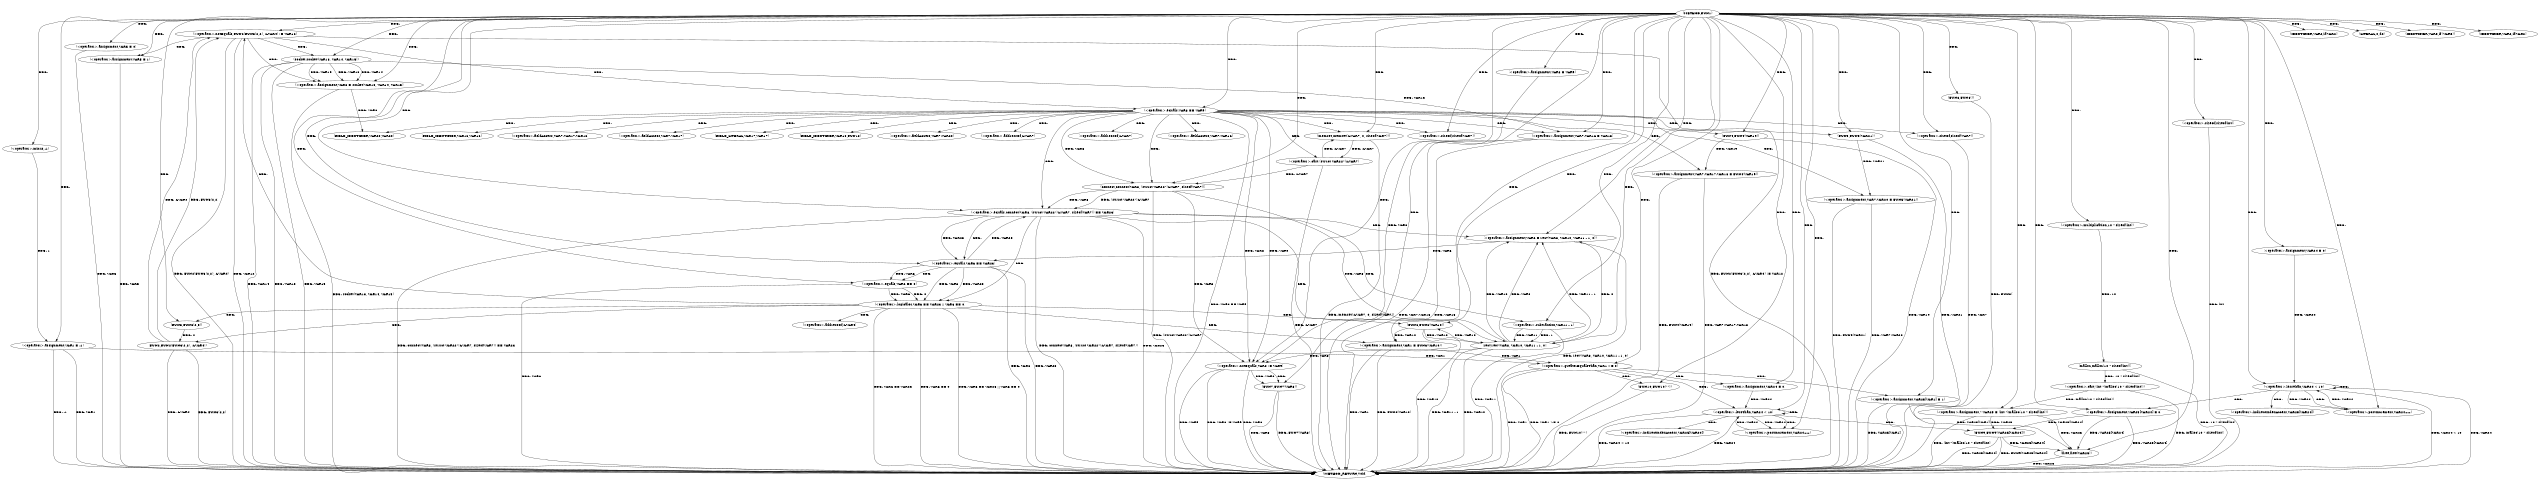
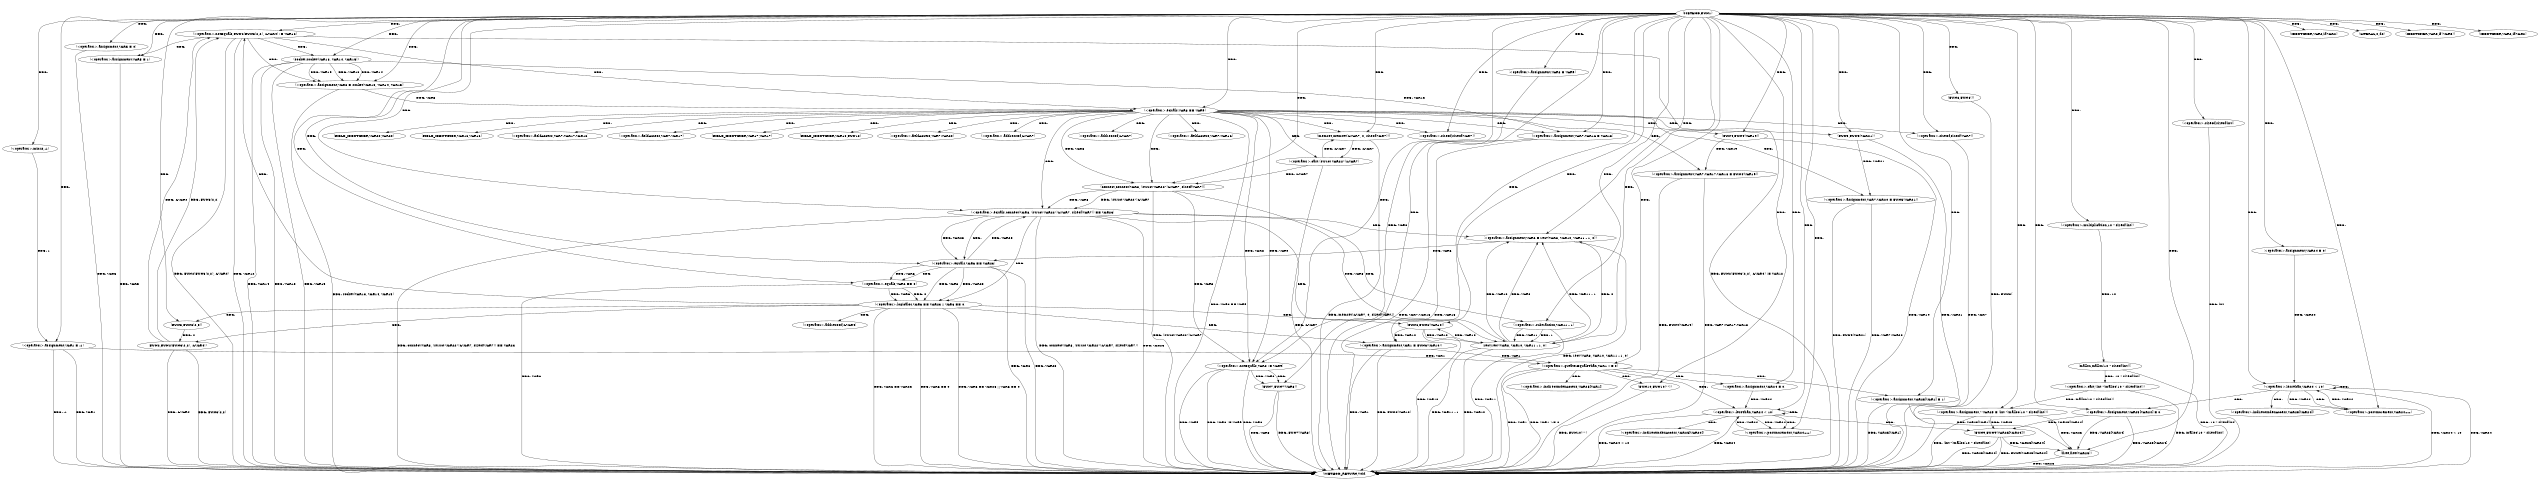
(357, 109) -> (745, 108)
(742, 136) -> (742, 136)
(1375, 350) -> none
none -> (1562, 387)
